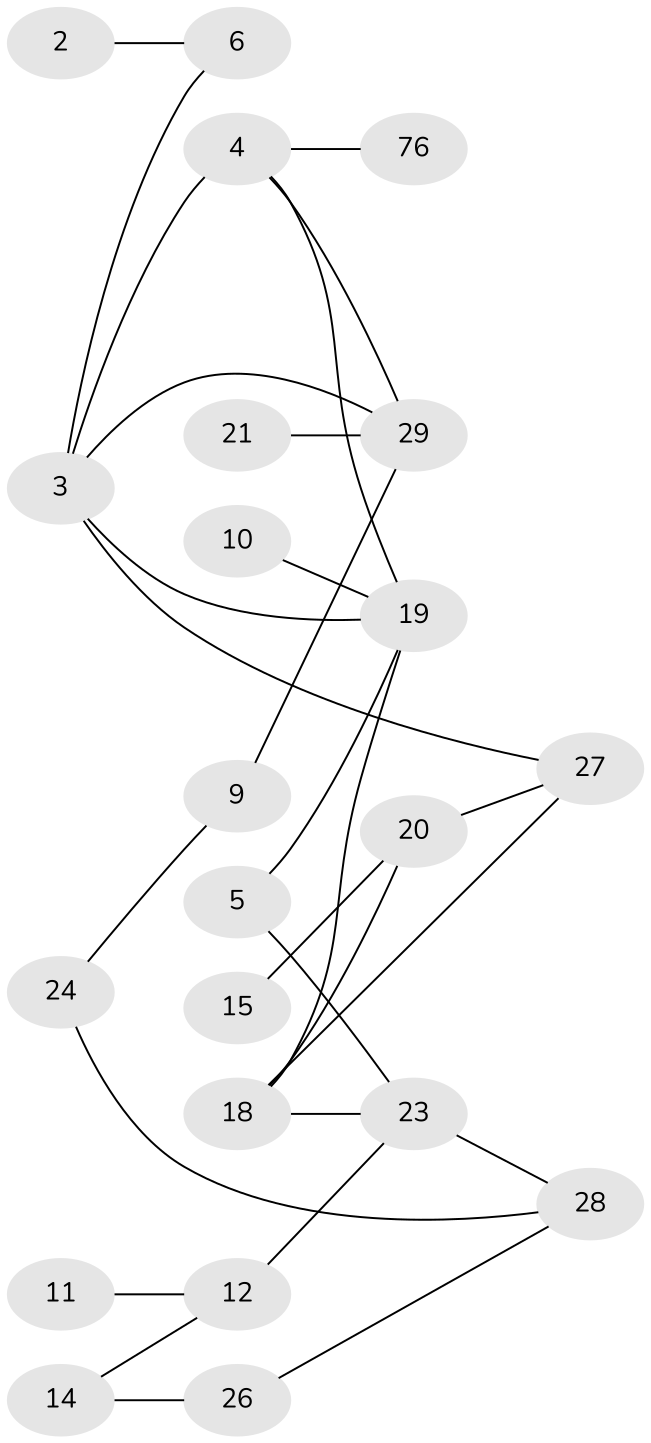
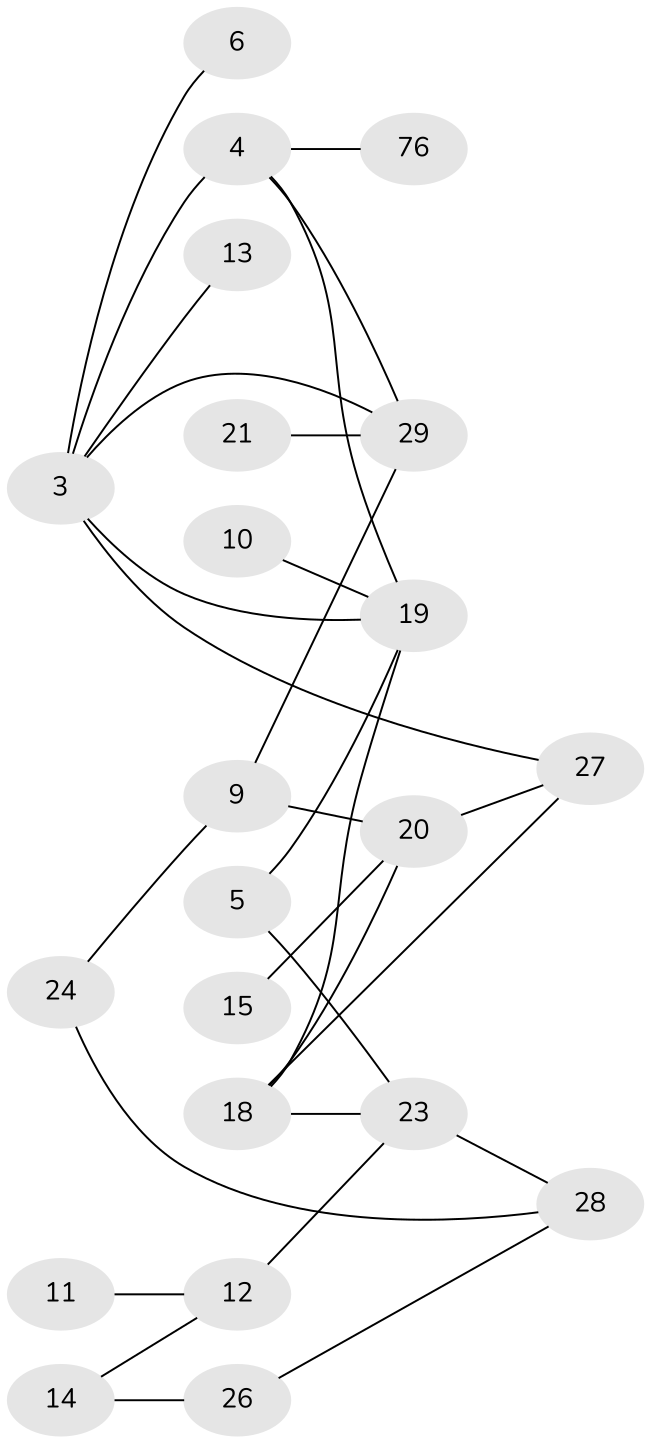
(61, 43) -> none
none -> (237, 255)
none -> (327, 814)
